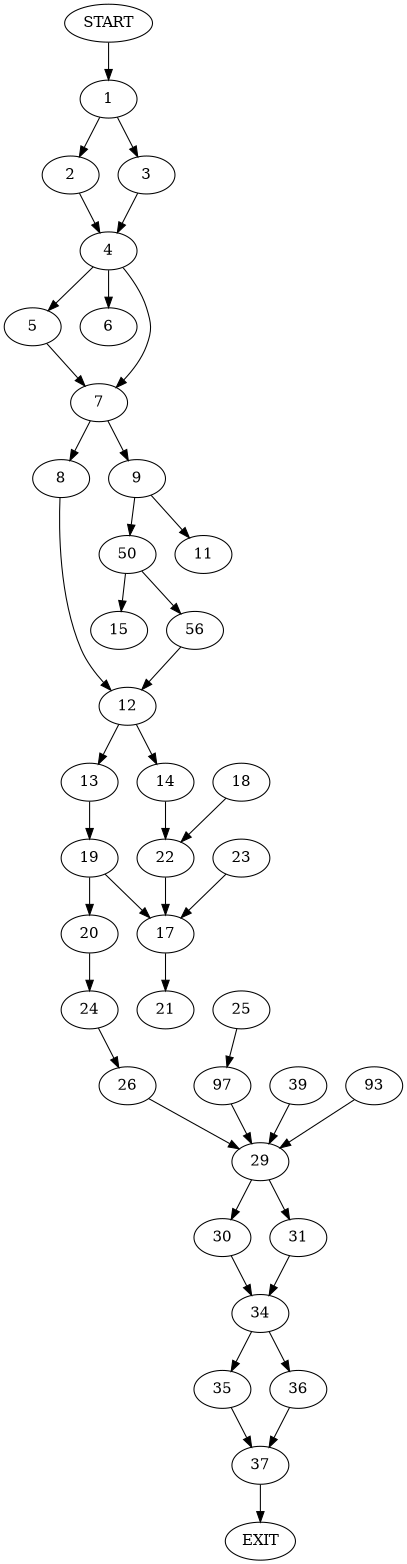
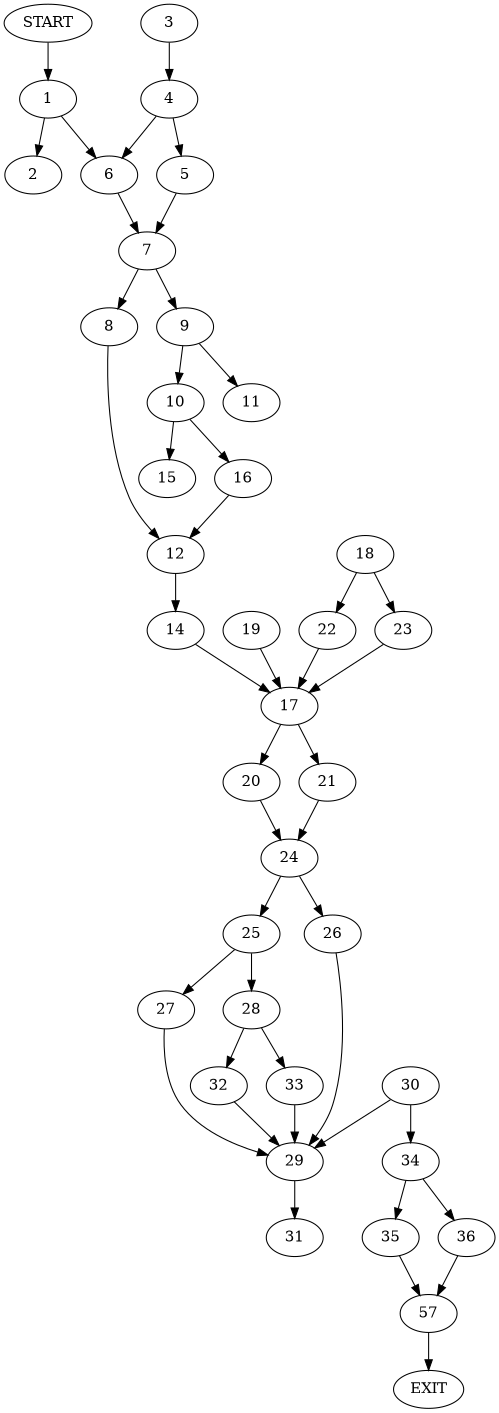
(125, 132) -> (75, 133)
(87, 208) -> none
(150, 324) -> (126, 208)
(128, 554) -> (176, 403)
none -> (382, 588)
(195, 630) -> (243, 479)
(90, 782) -> none
(166, 815) -> (228, 666)
none -> (311, 815)
(90, 891) -> (273, 740)
none -> (273, 891)
none -> (252, 1010)
(222, 1086) -> (166, 1010)
(298, 1086) -> (219, 1086)
(374, 1086) -> (295, 1086)
(244, 1195) -> (357, 1121)
(282, 1271) -> none
(260, 1465) -> (429, 1313)
